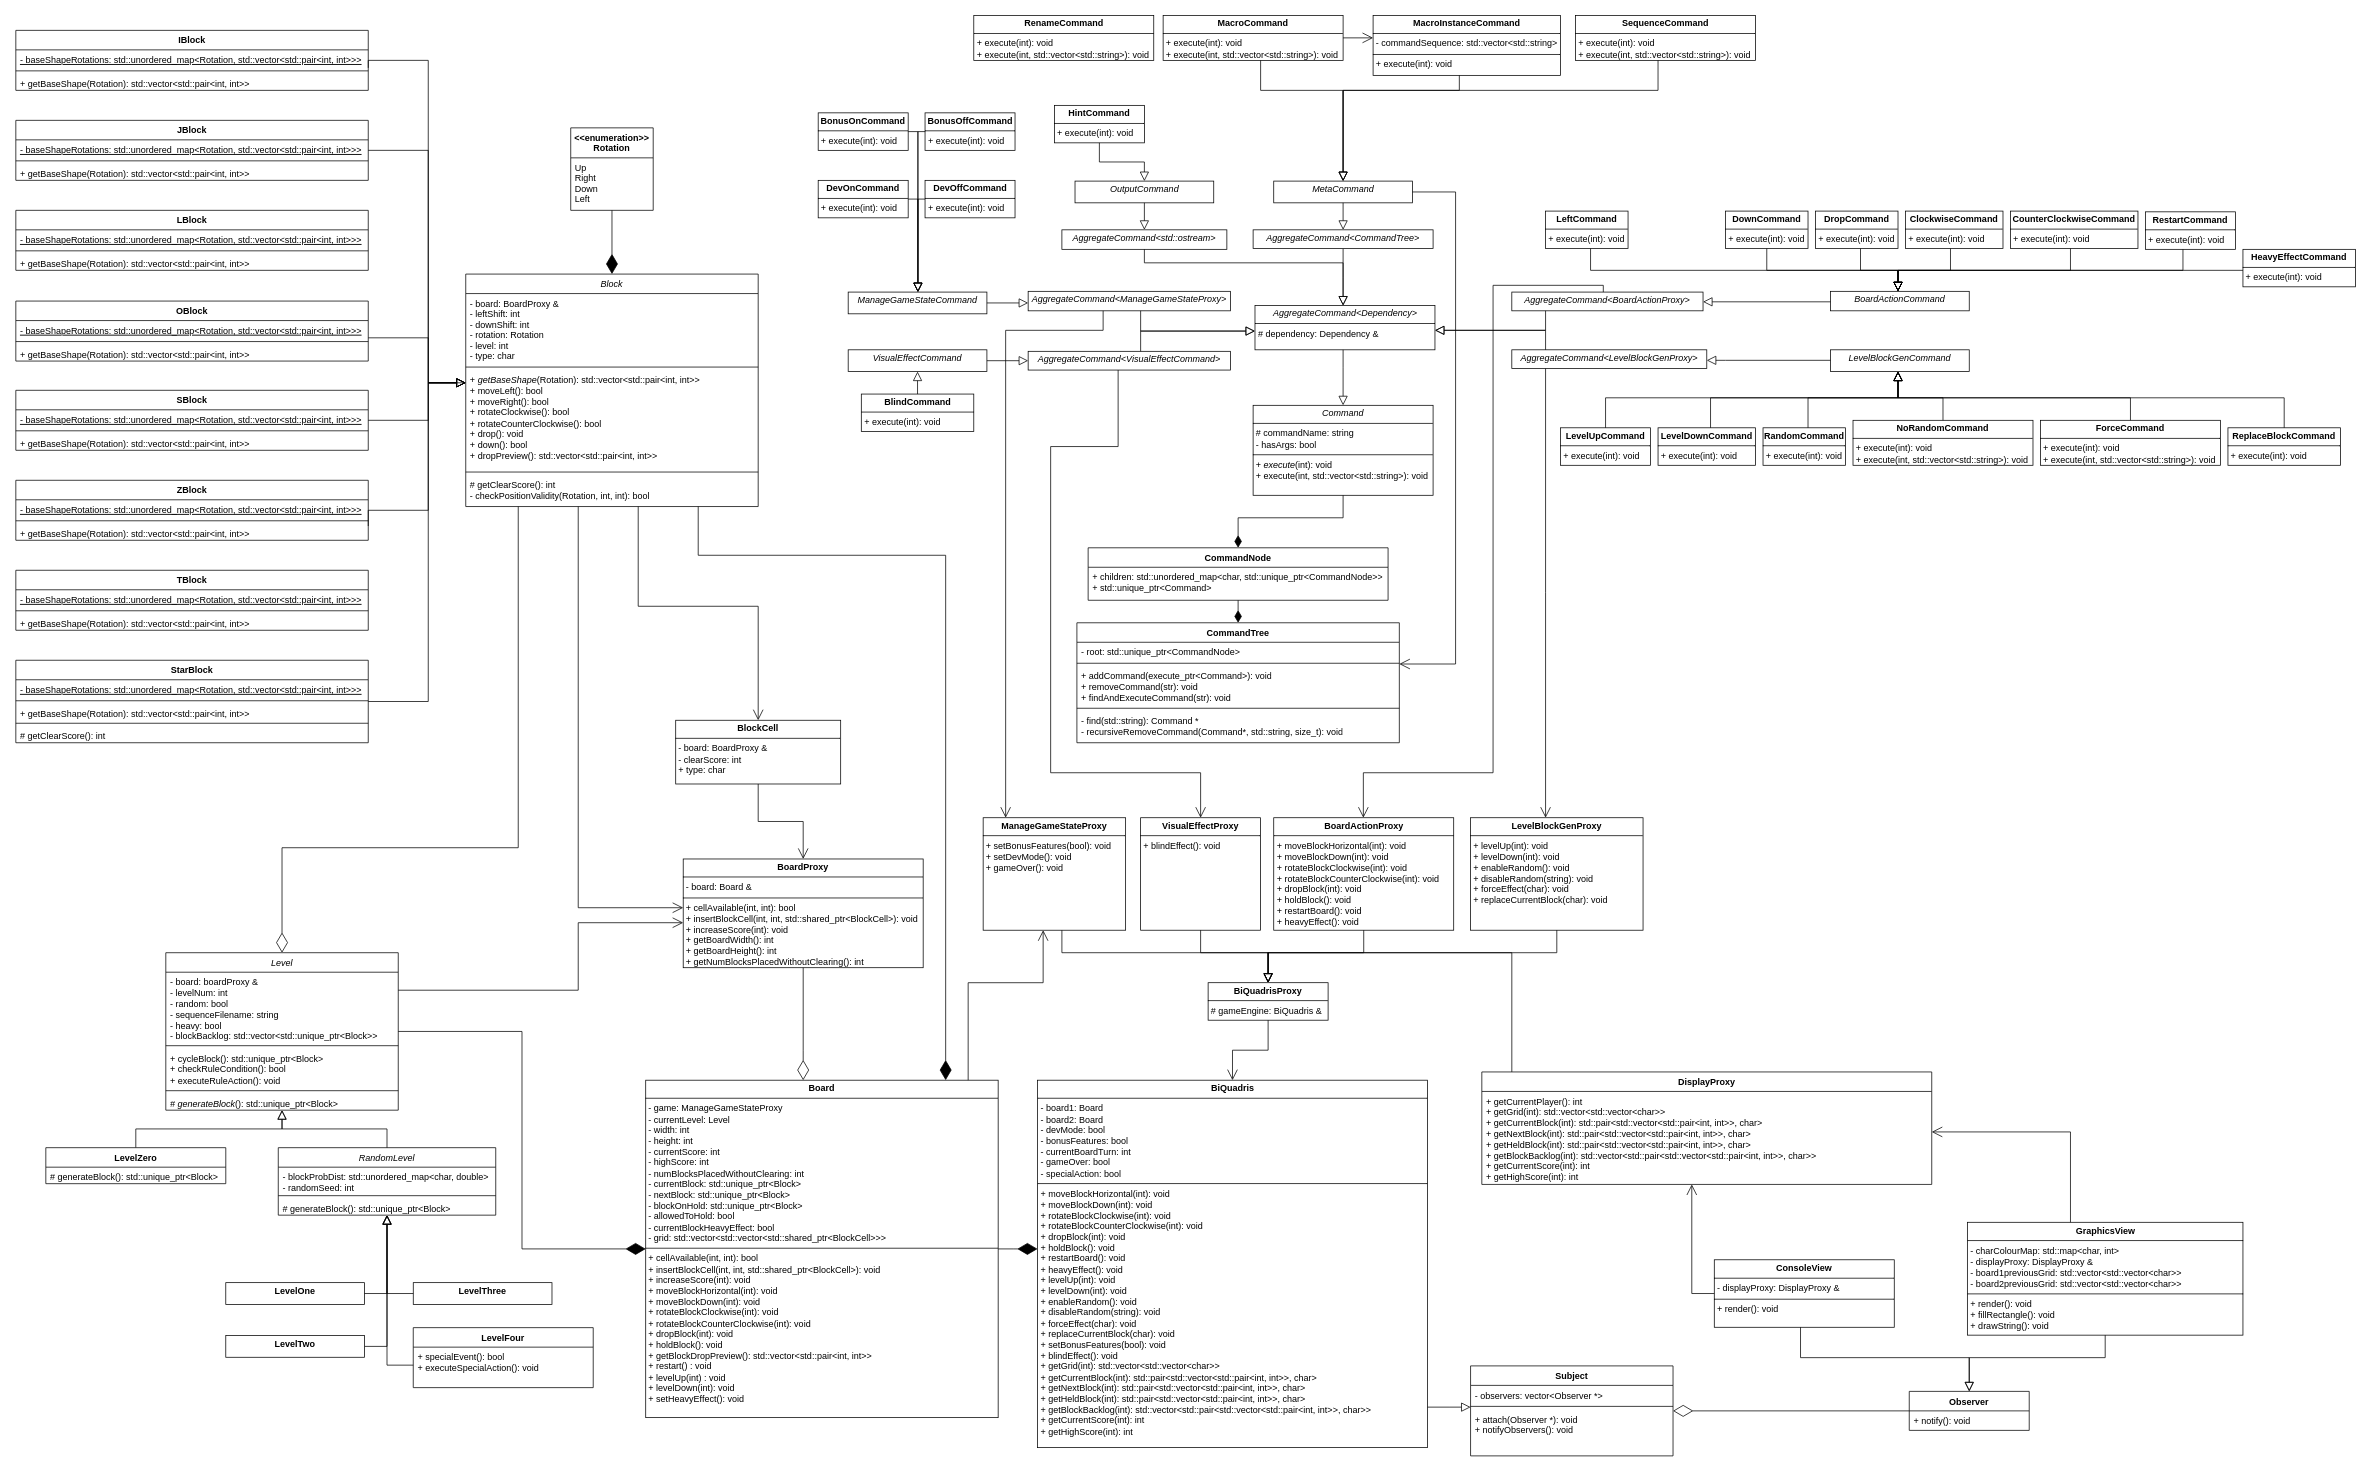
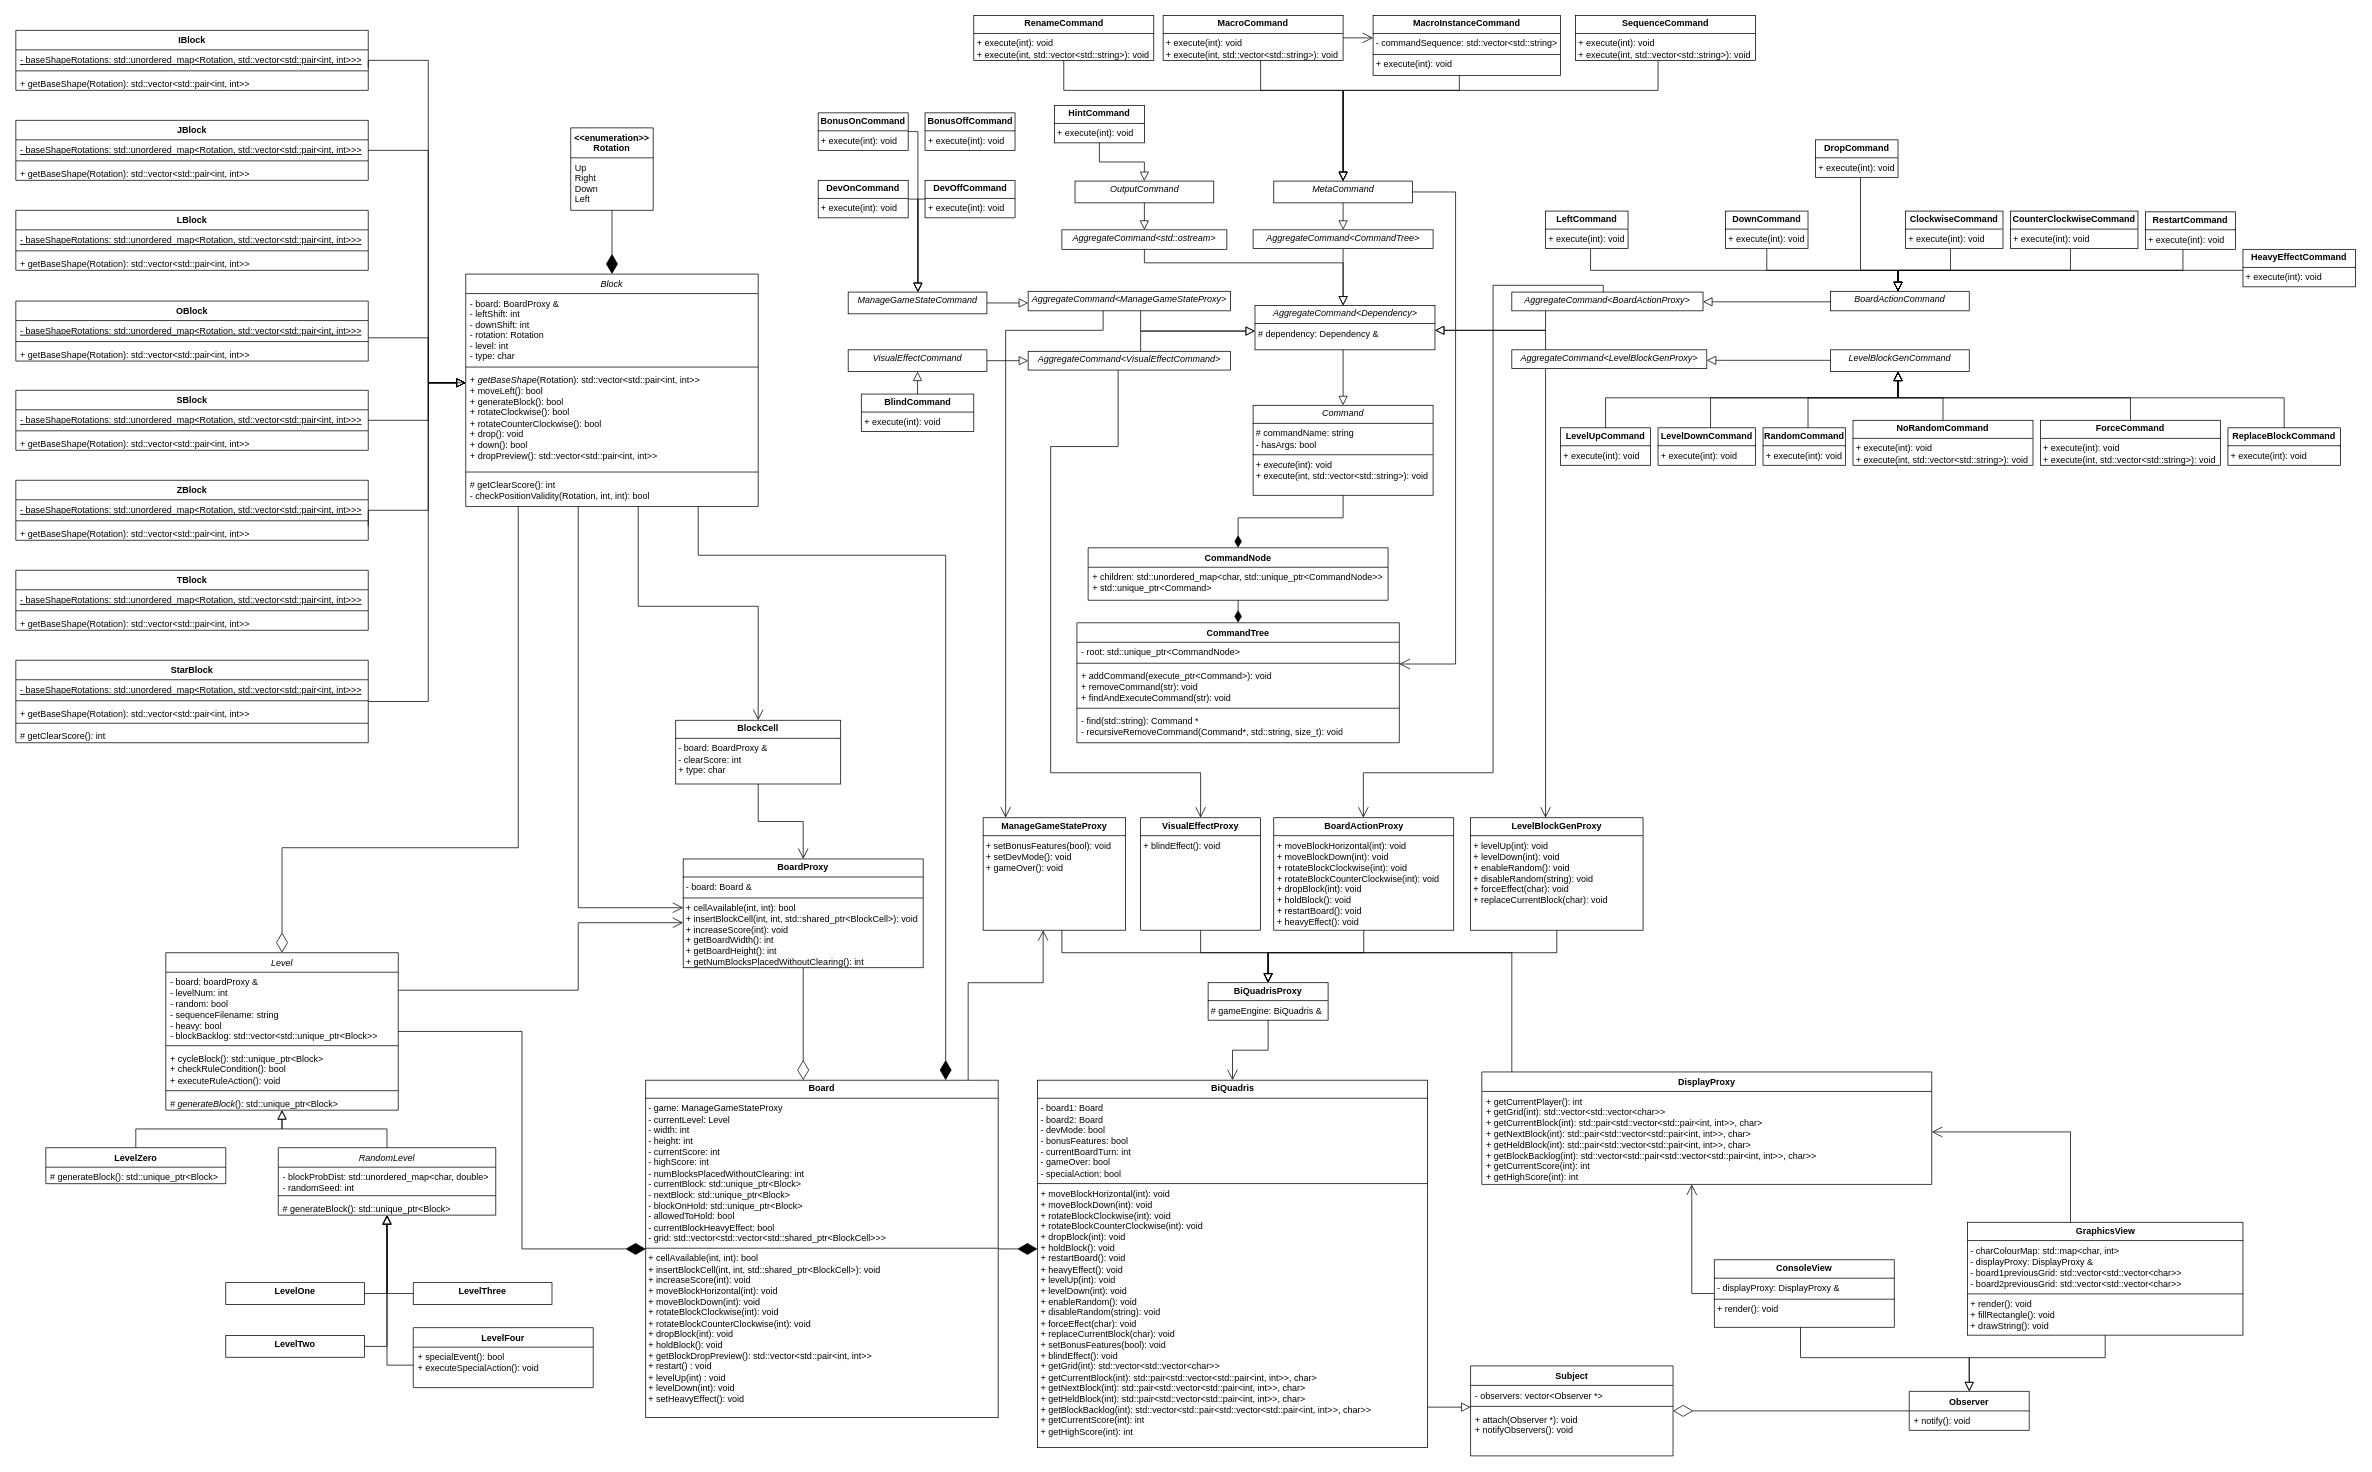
none -> (1146, 90)
(922, 132) -> none
(1857, 230) -> (1857, 159)
(601, 419) -> (601, 419)
